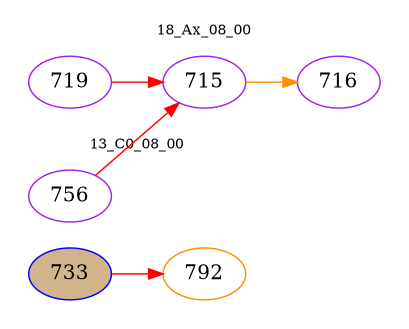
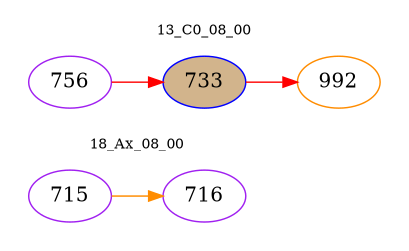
(70, 82) -> none
(132, 144) -> (130, 82)
(204, 274) -> (339, 82)
